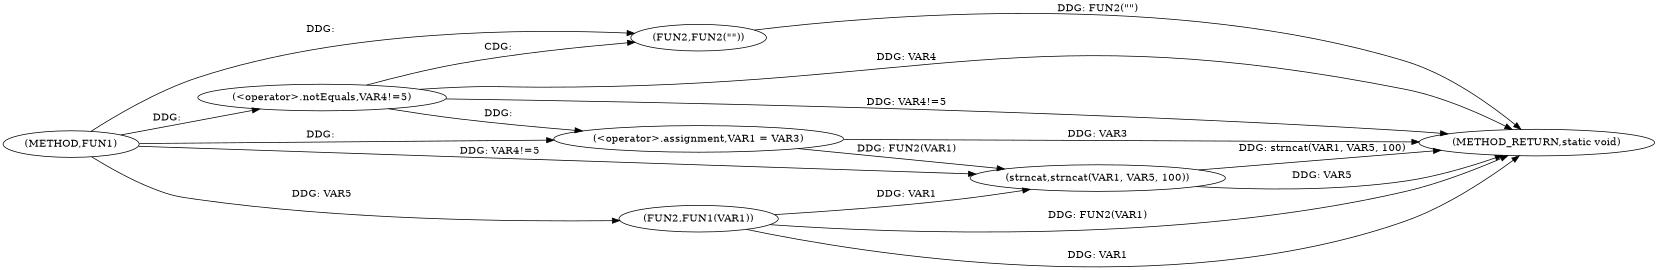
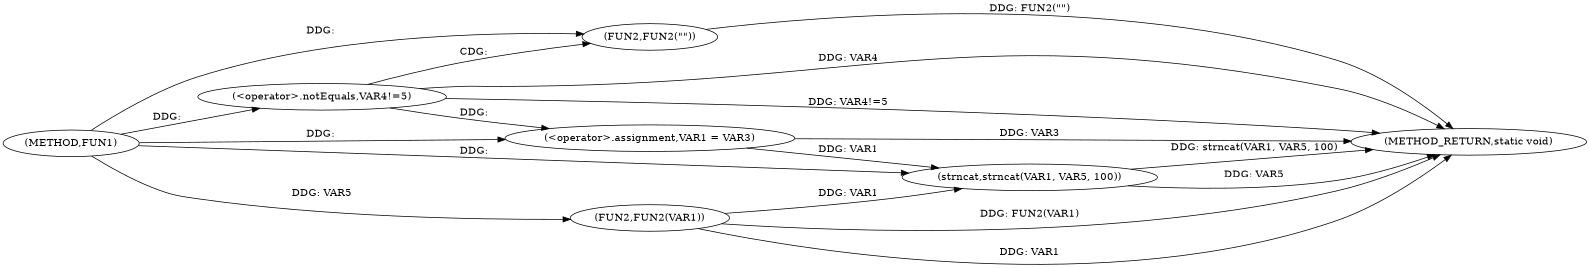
(907, 149) -> (848, 150)
(500, 151) -> (476, 151)
(699, 219) -> (650, 218)
